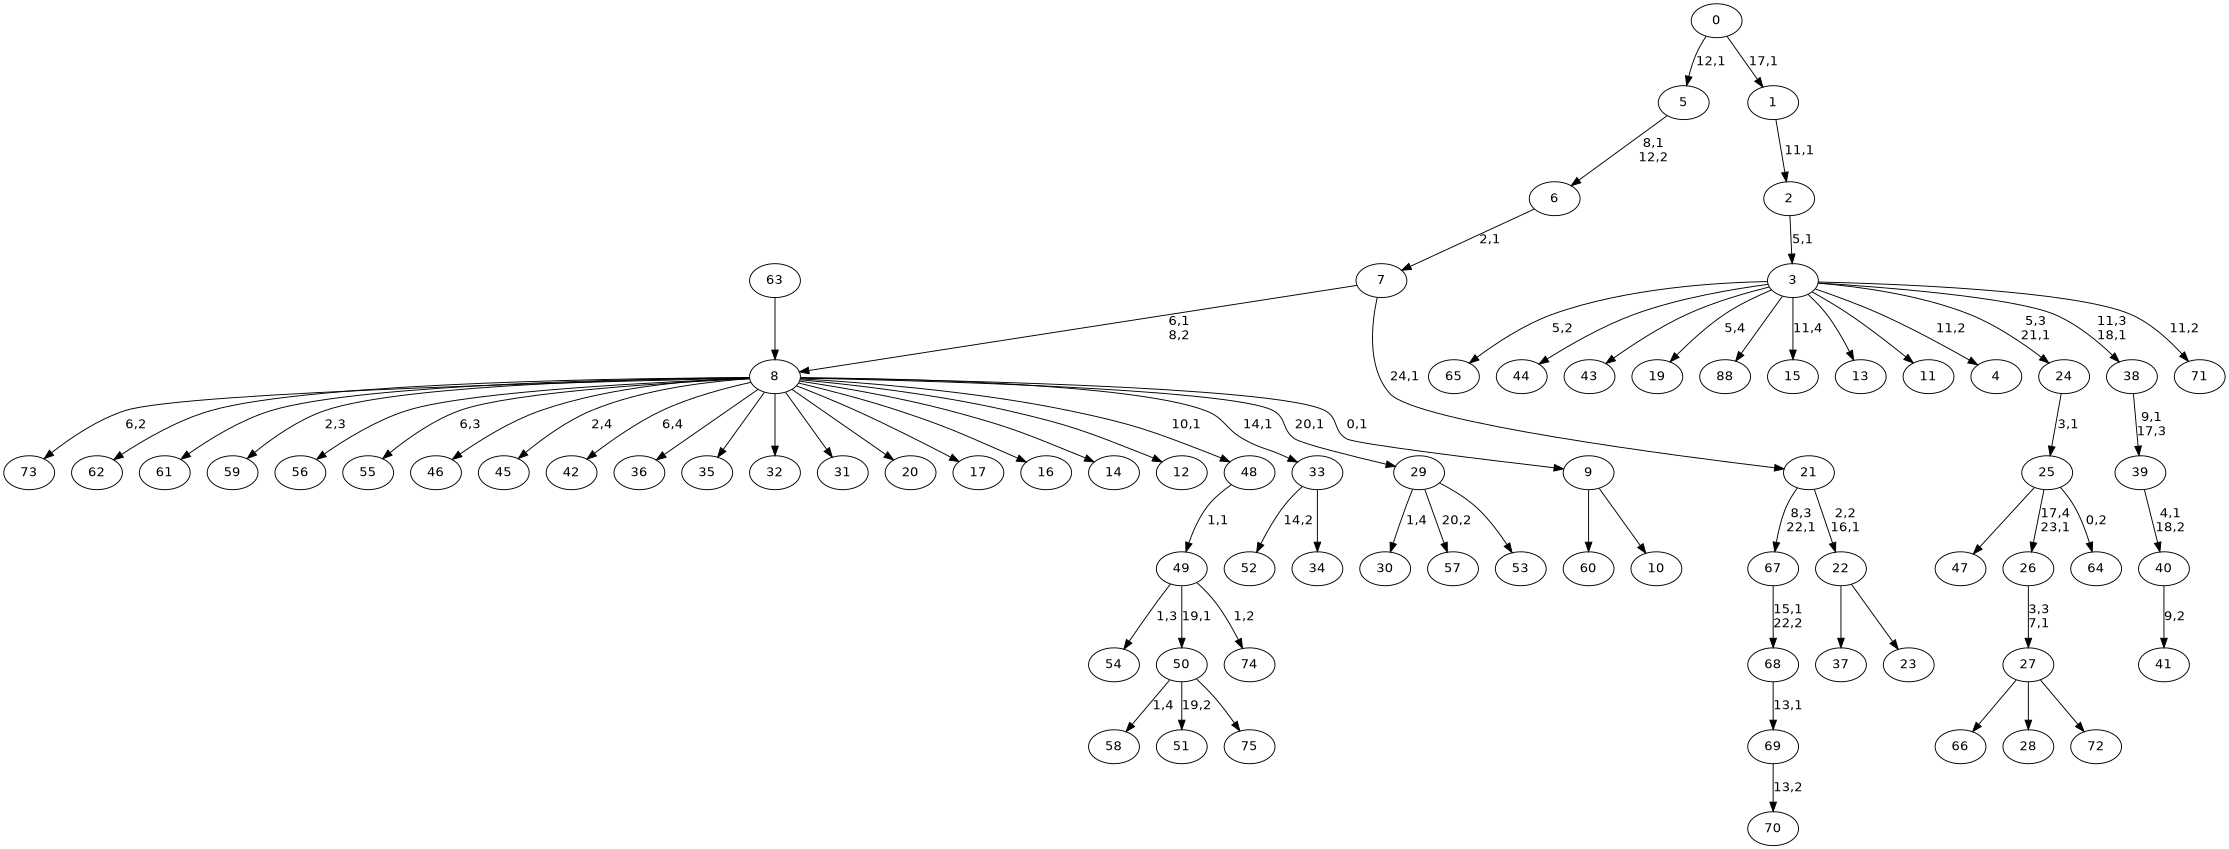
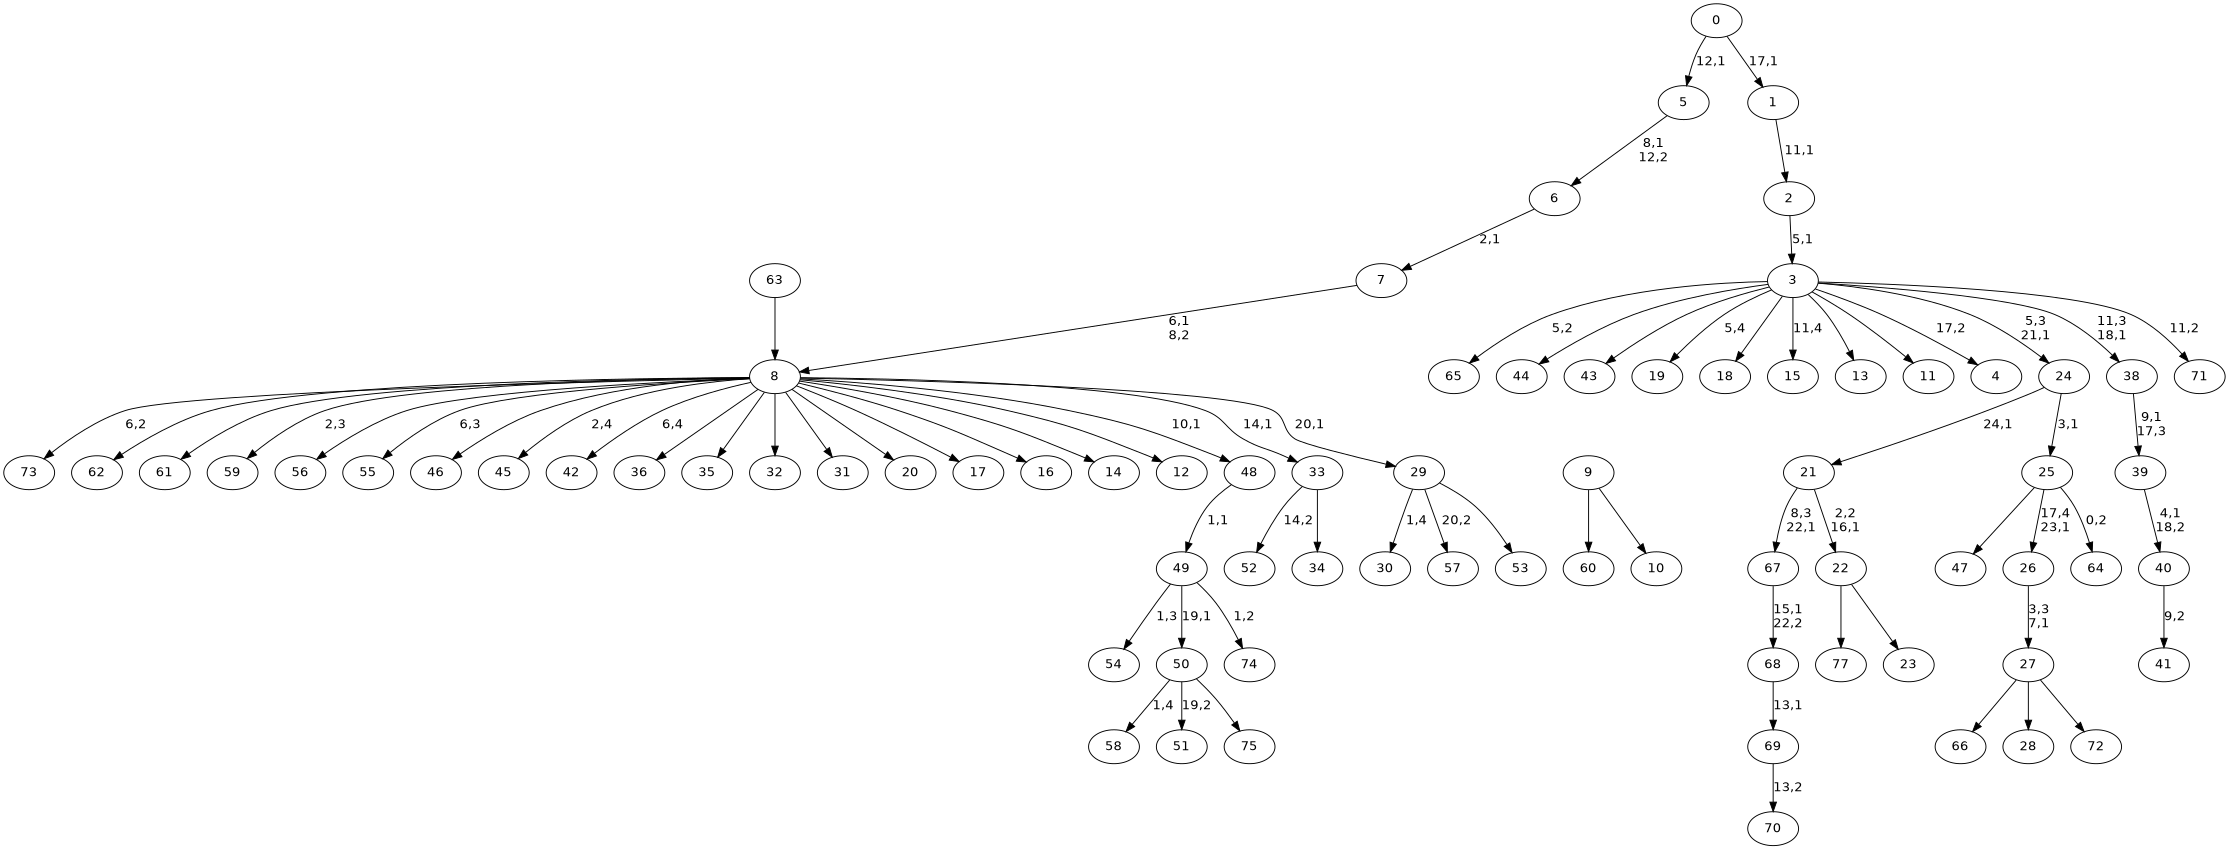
(1951, 329) -> (1951, 329)
(1725, 377) -> (1725, 377)
(1225, 394) -> none
(1530, 433) -> (1943, 427)
(1841, 665) -> (1841, 665)
